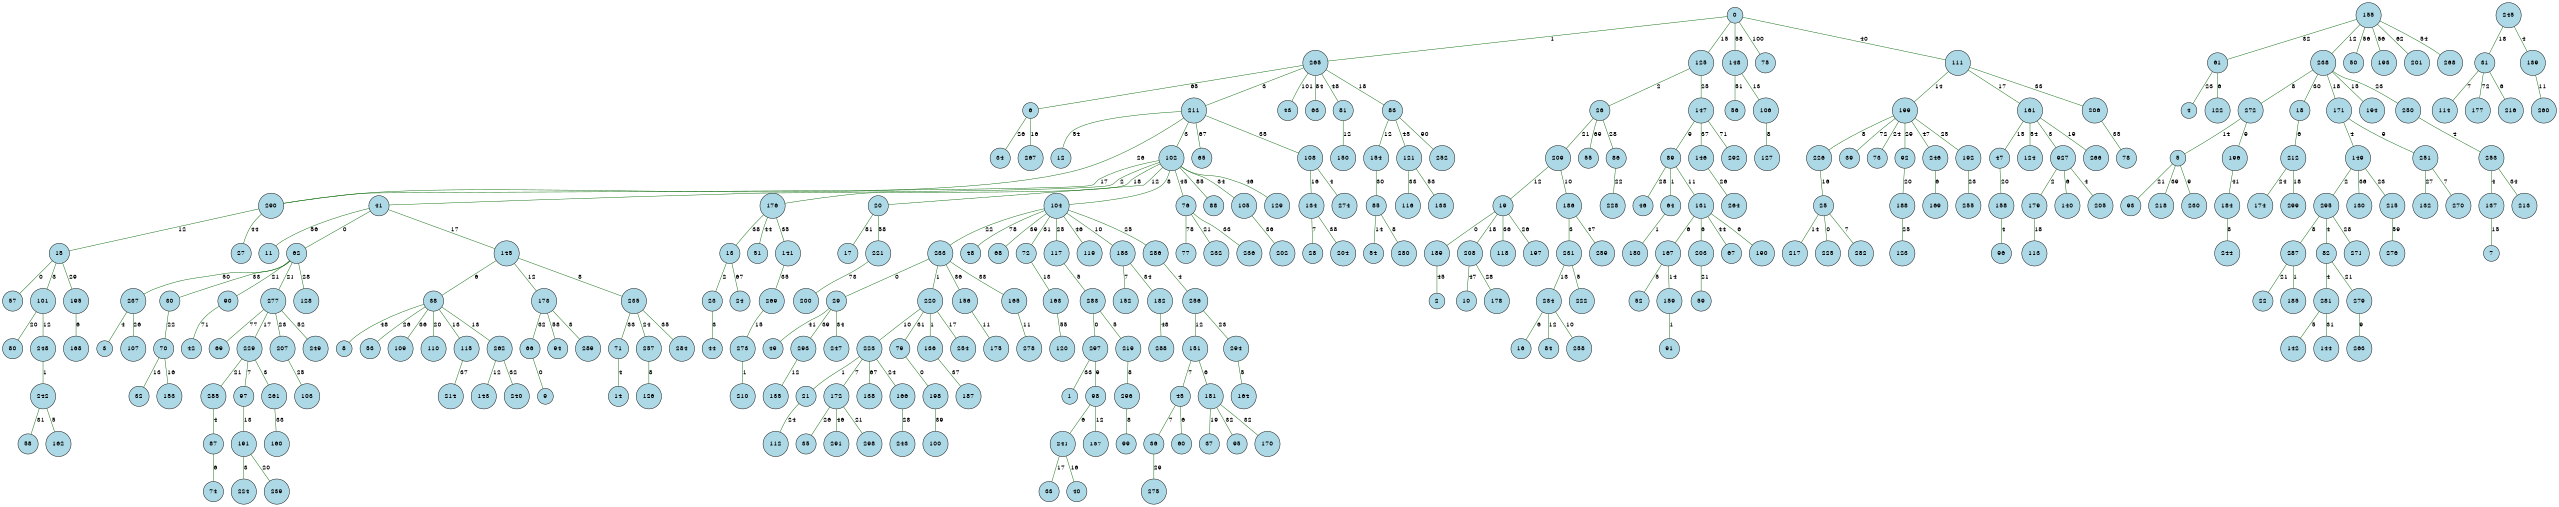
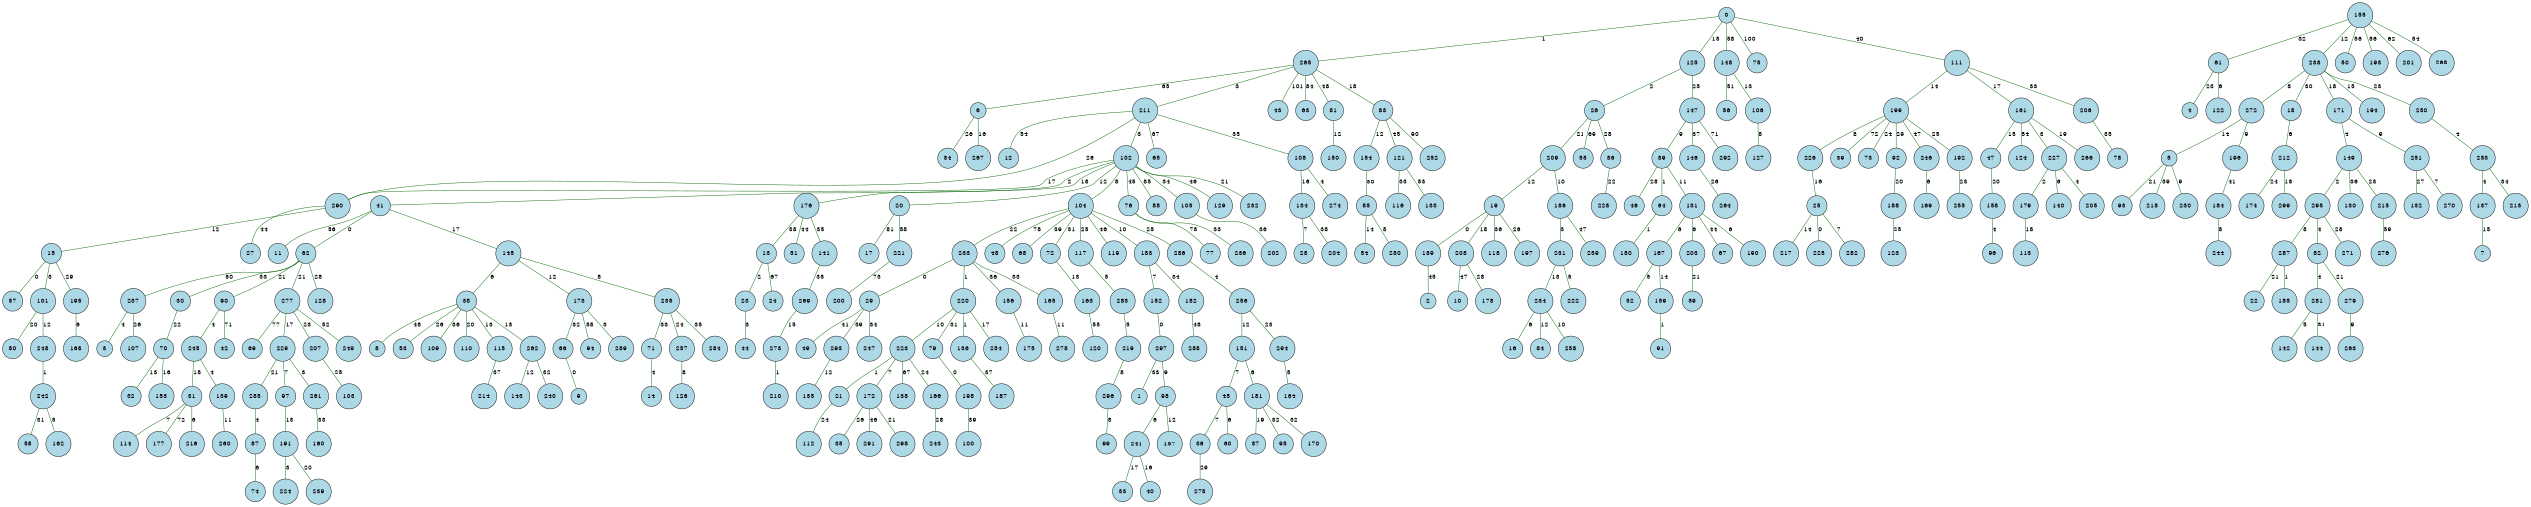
(2063, 158) -> (2054, 158)
(1200, 228) -> (1191, 177)
none -> (210, 324)
(1094, 325) -> (1159, 325)
